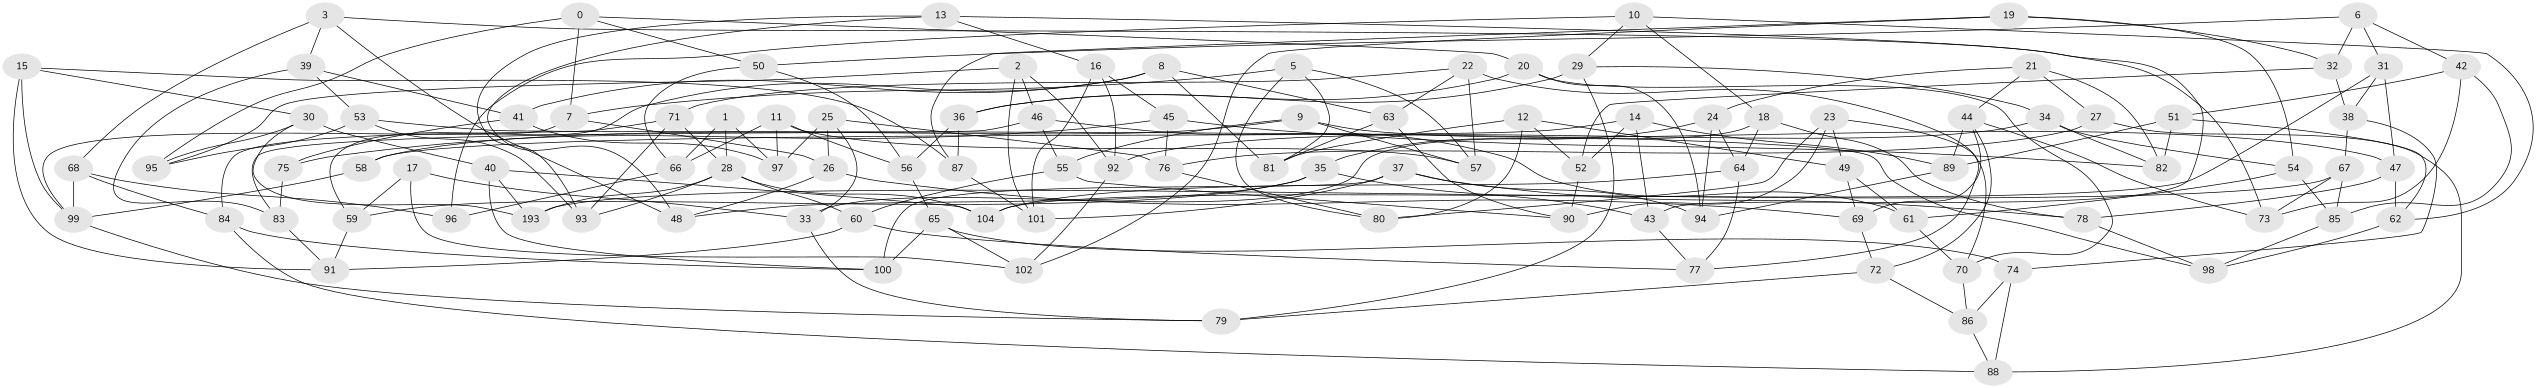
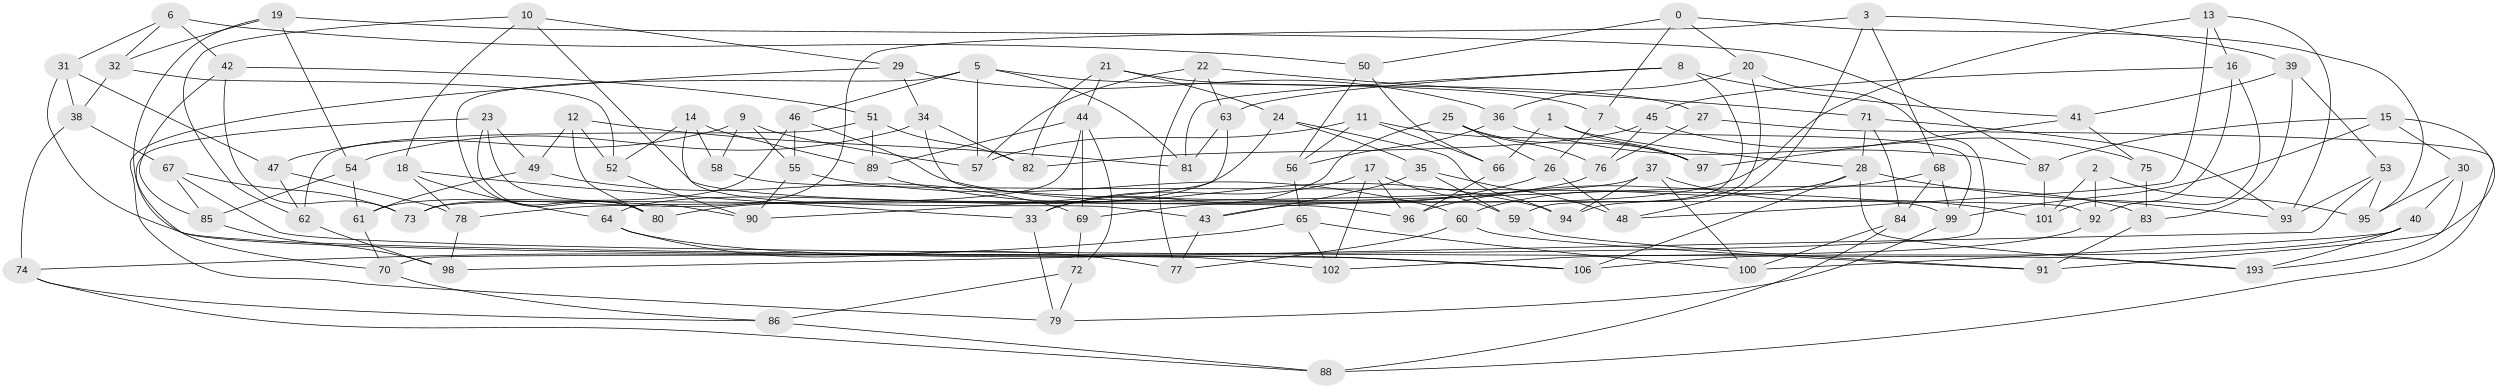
(1029, 95) -> (886, 92)
none -> (1389, 194)
(985, 220) -> (1582, 271)
